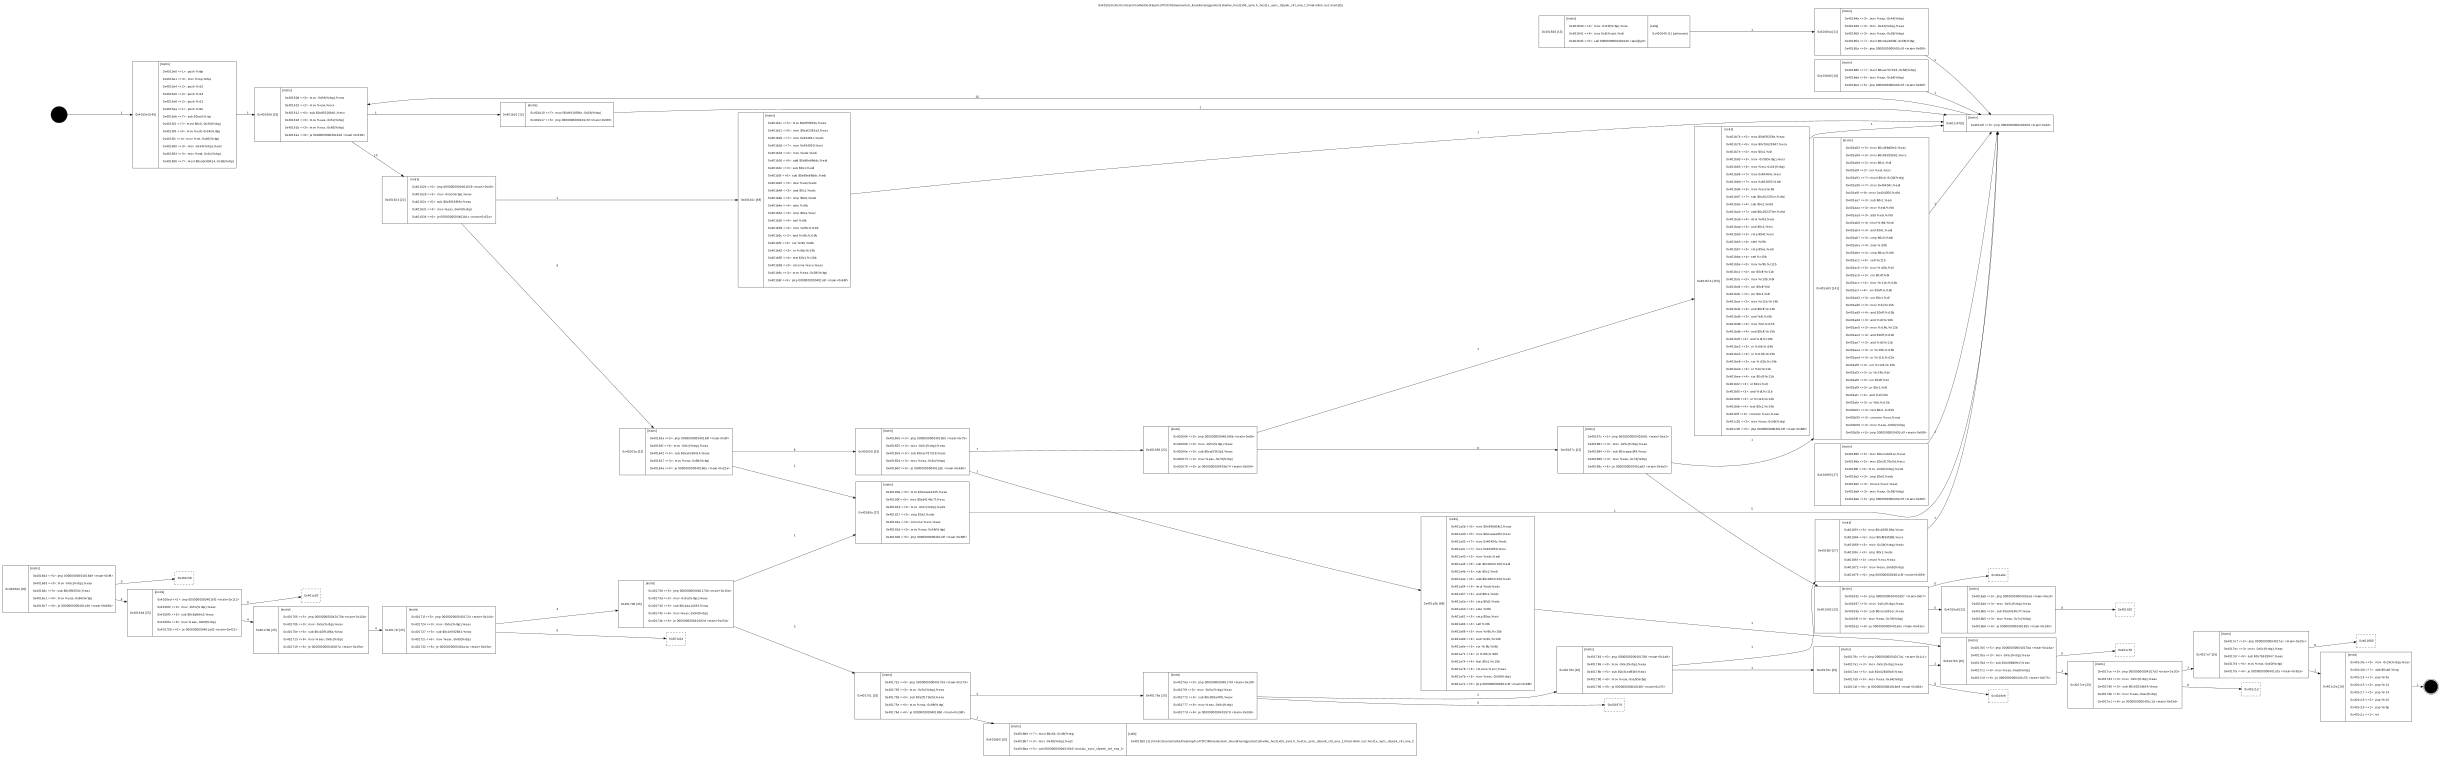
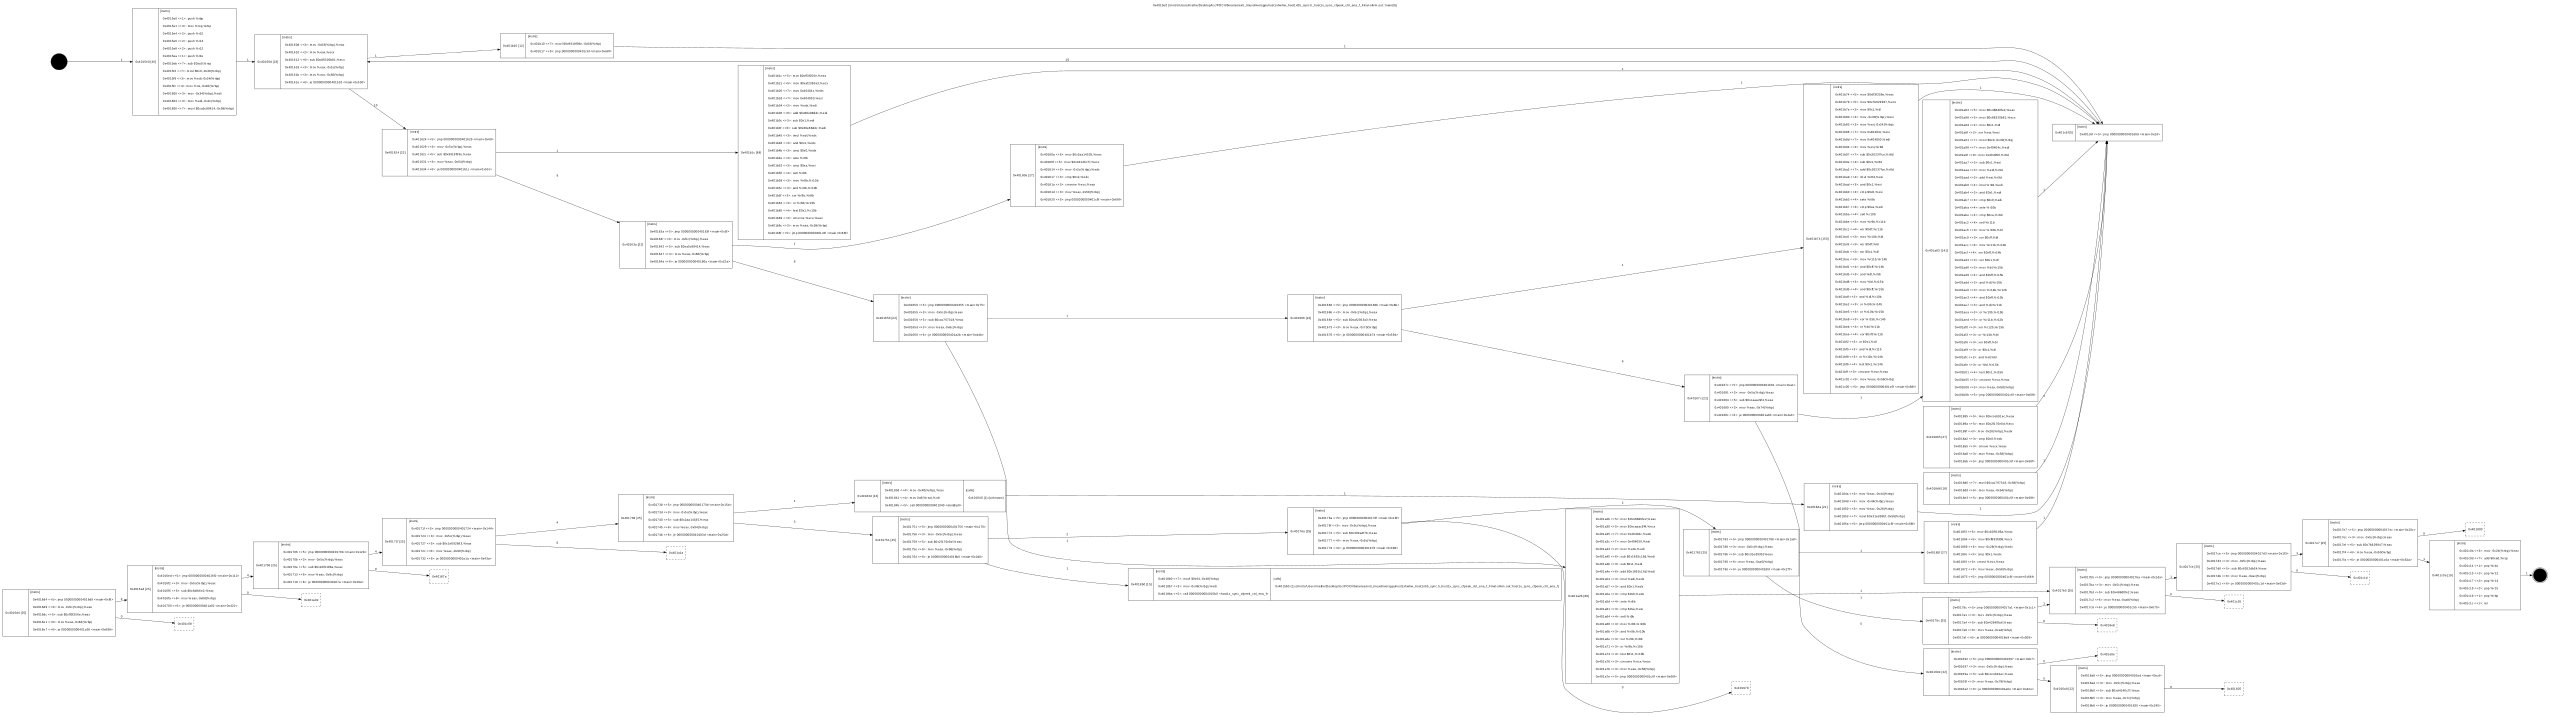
(794, 559) -> (793, 508)
none -> (439, 576)
